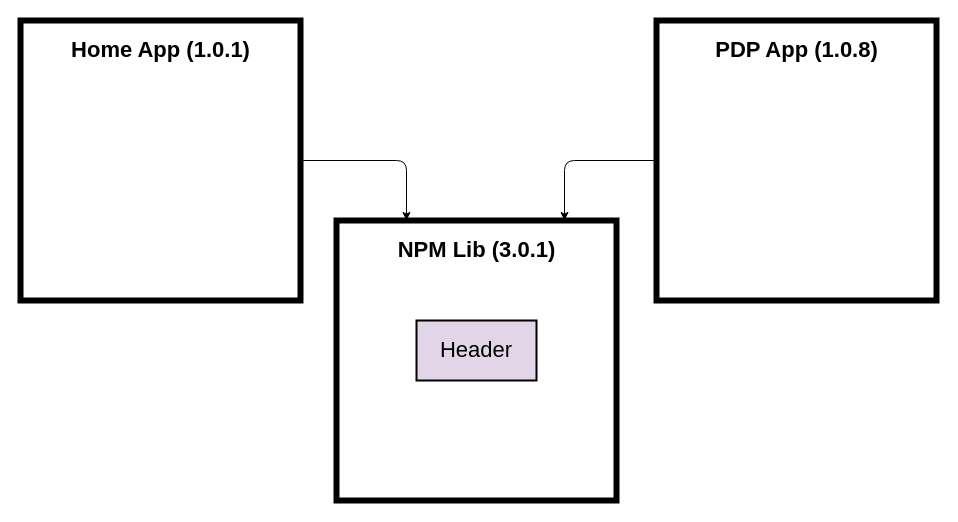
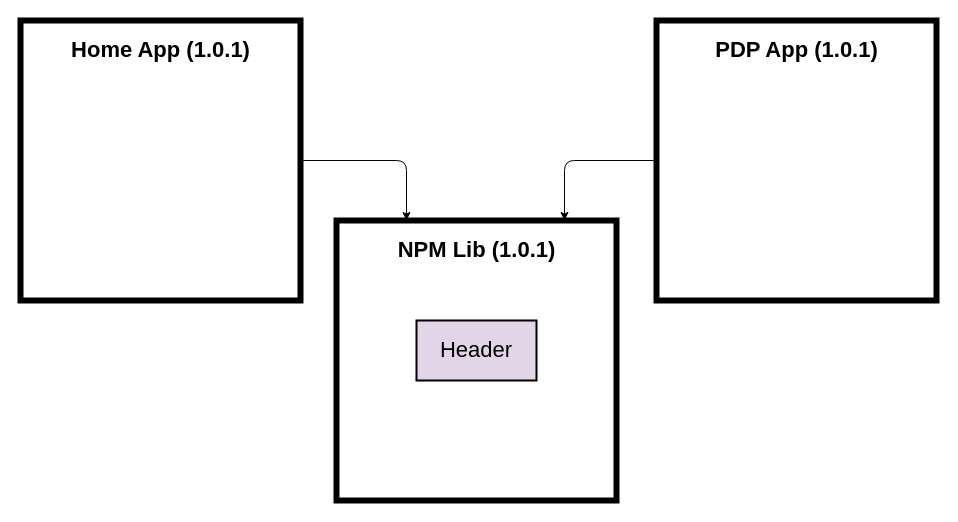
(797, 51) -> (797, 51)
(477, 251) -> (477, 251)
